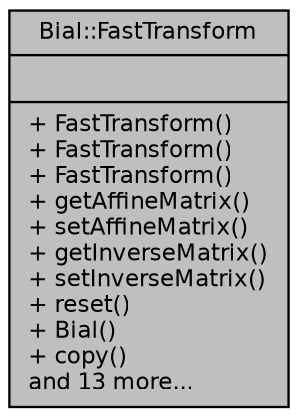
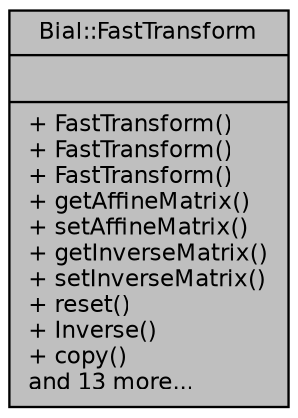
(73, 331) -> (93, 331)
